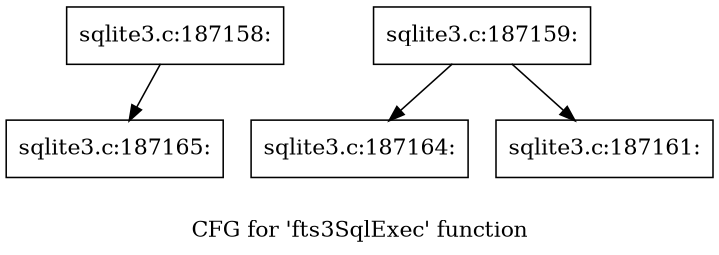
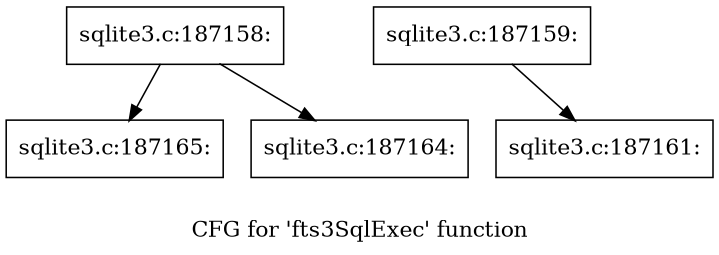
(427, 87) -> (261, 88)
